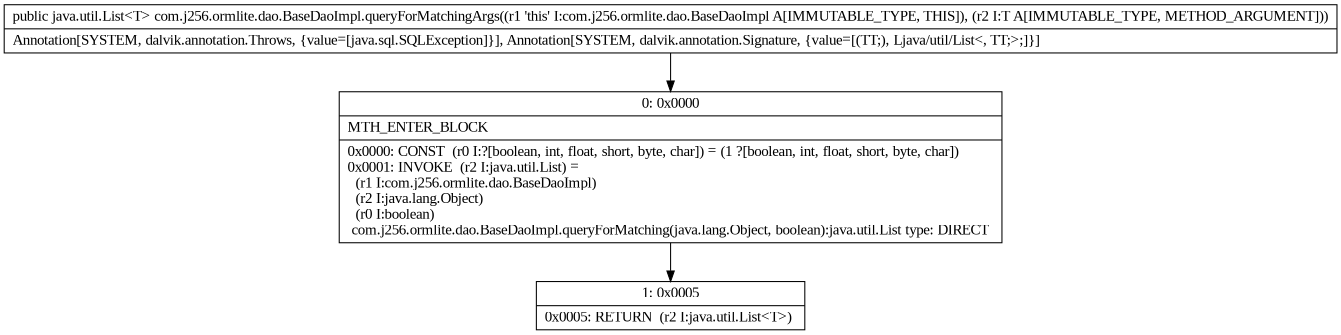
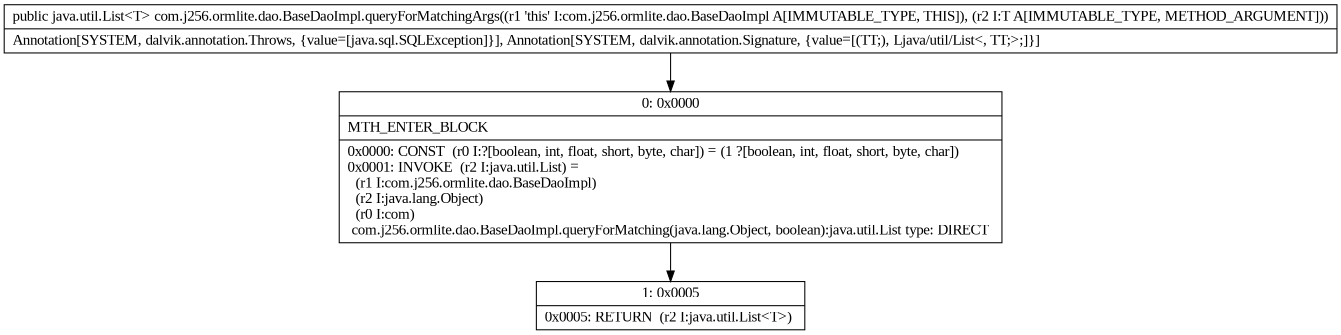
(391, 214) -> (381, 214)
